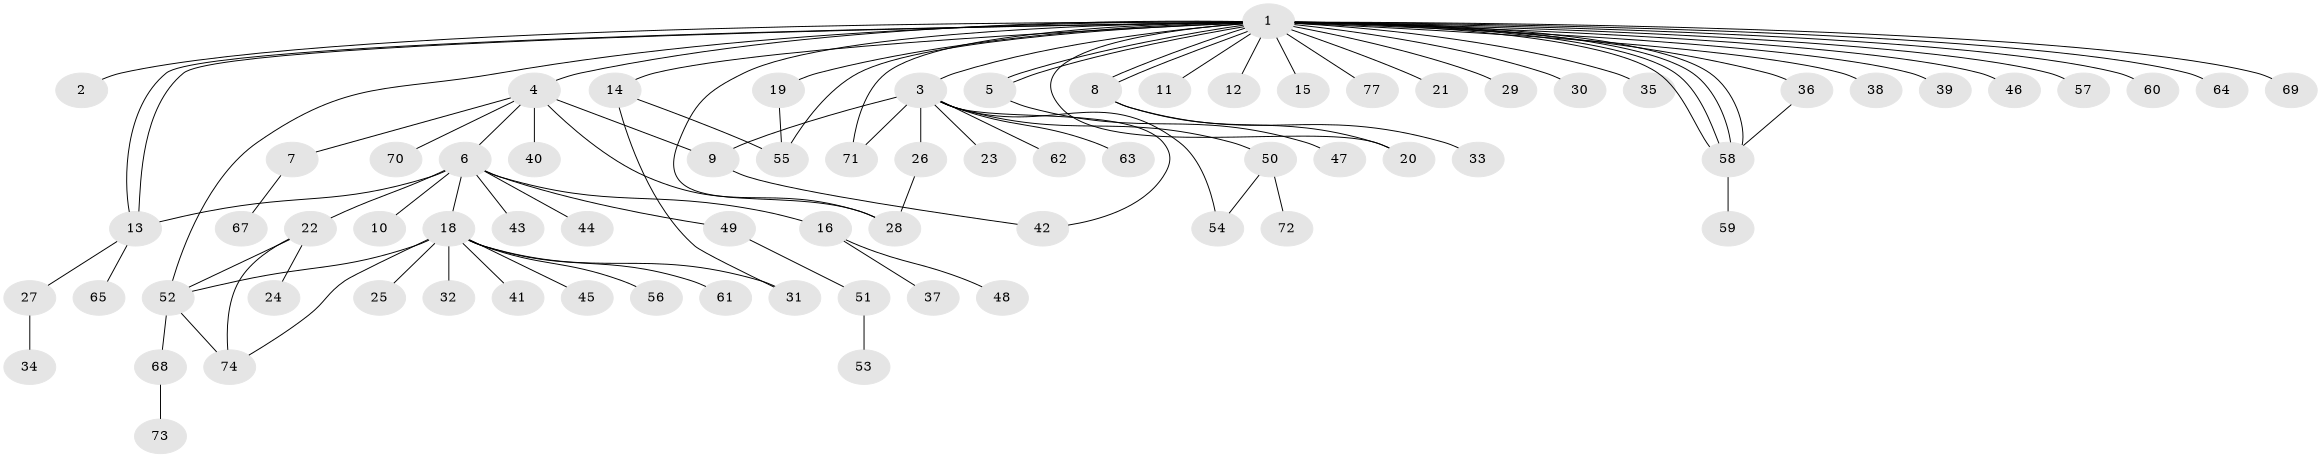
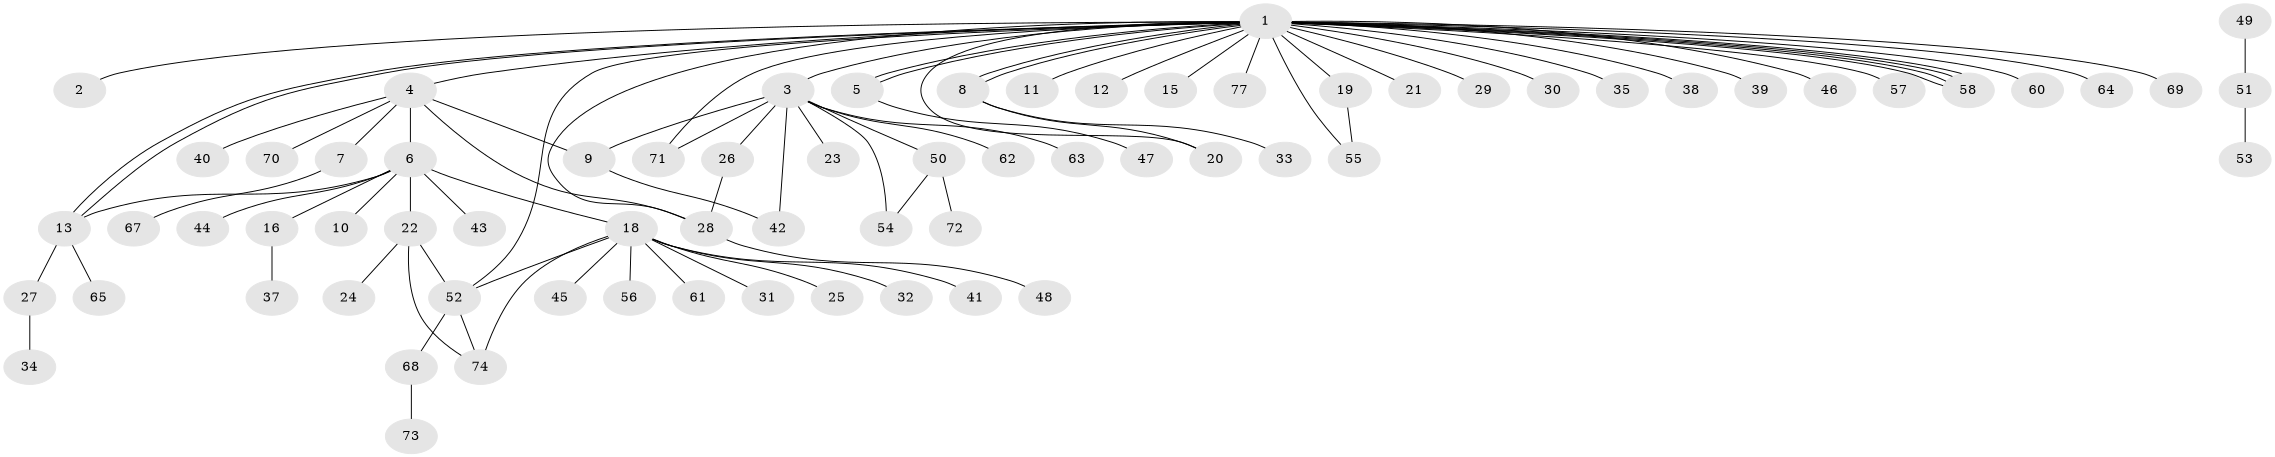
(615, 90) -> none
(1807, 90) -> none
(593, 203) -> none
(1728, 229) -> none
(914, 263) -> (891, 263)
